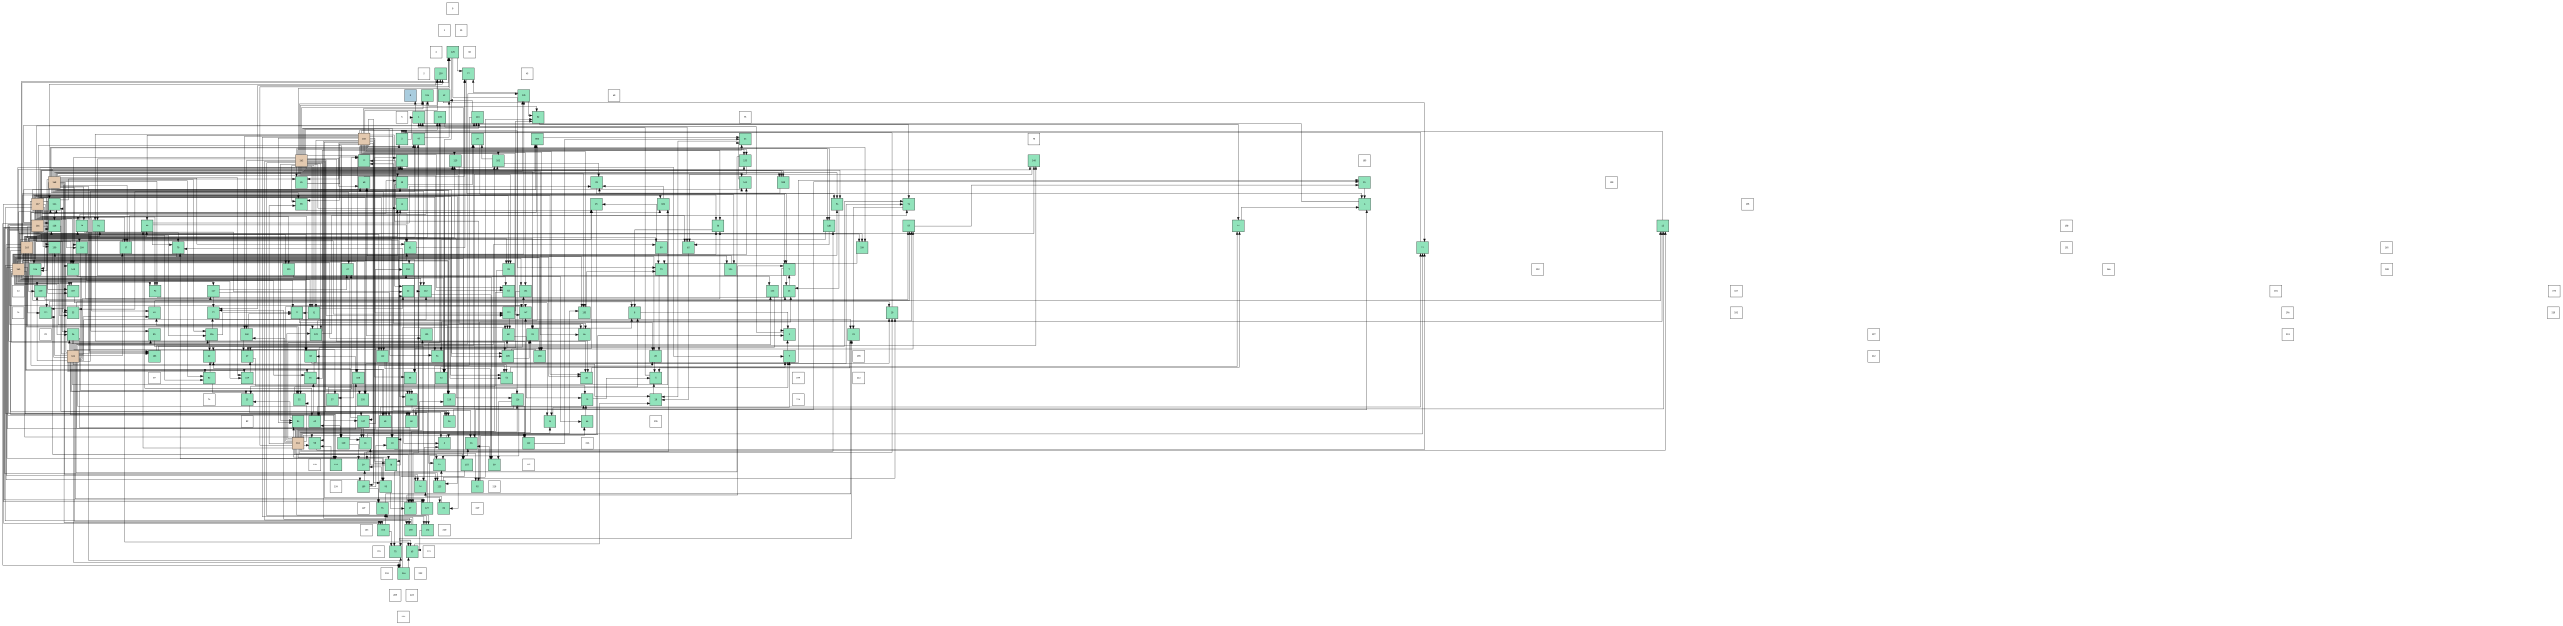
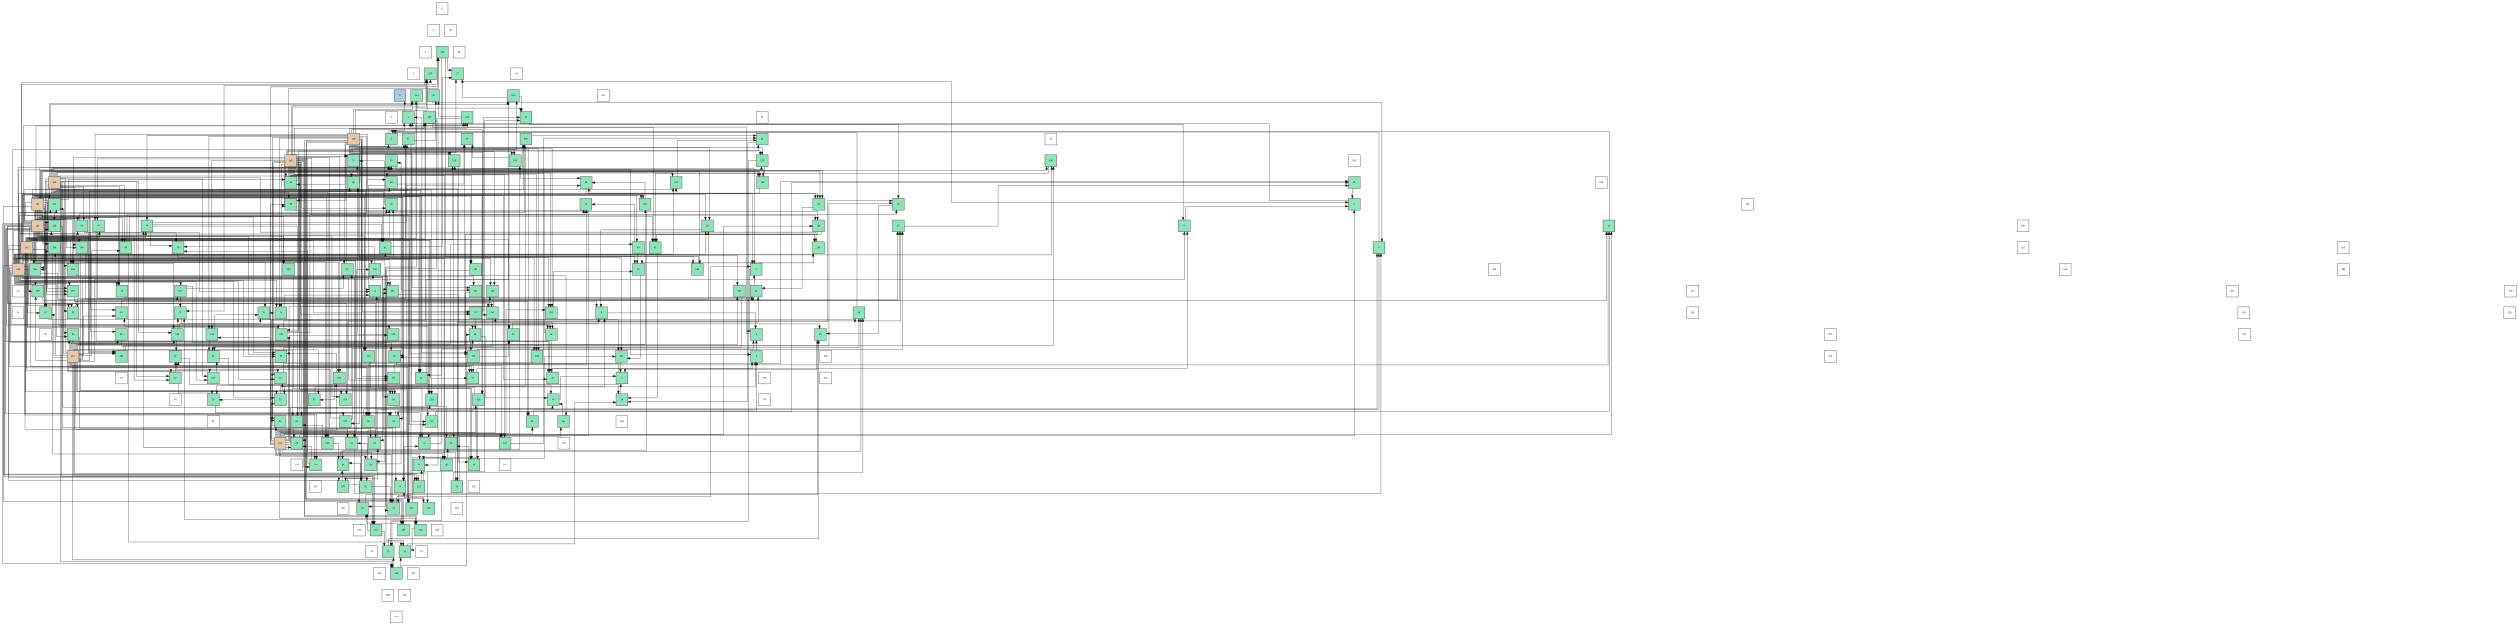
none -> (282, 239)
(325, 298) -> none
